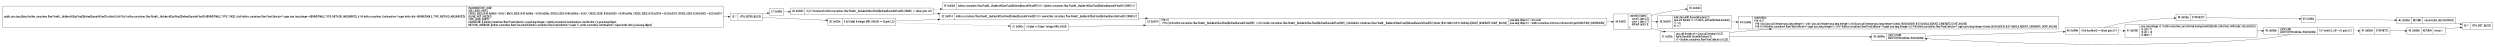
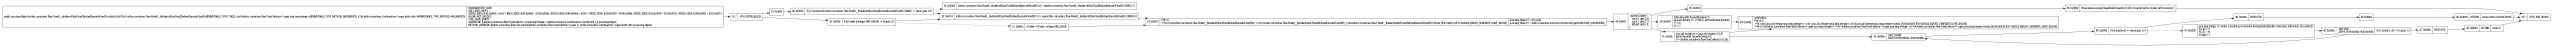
none -> (2121, 8)
